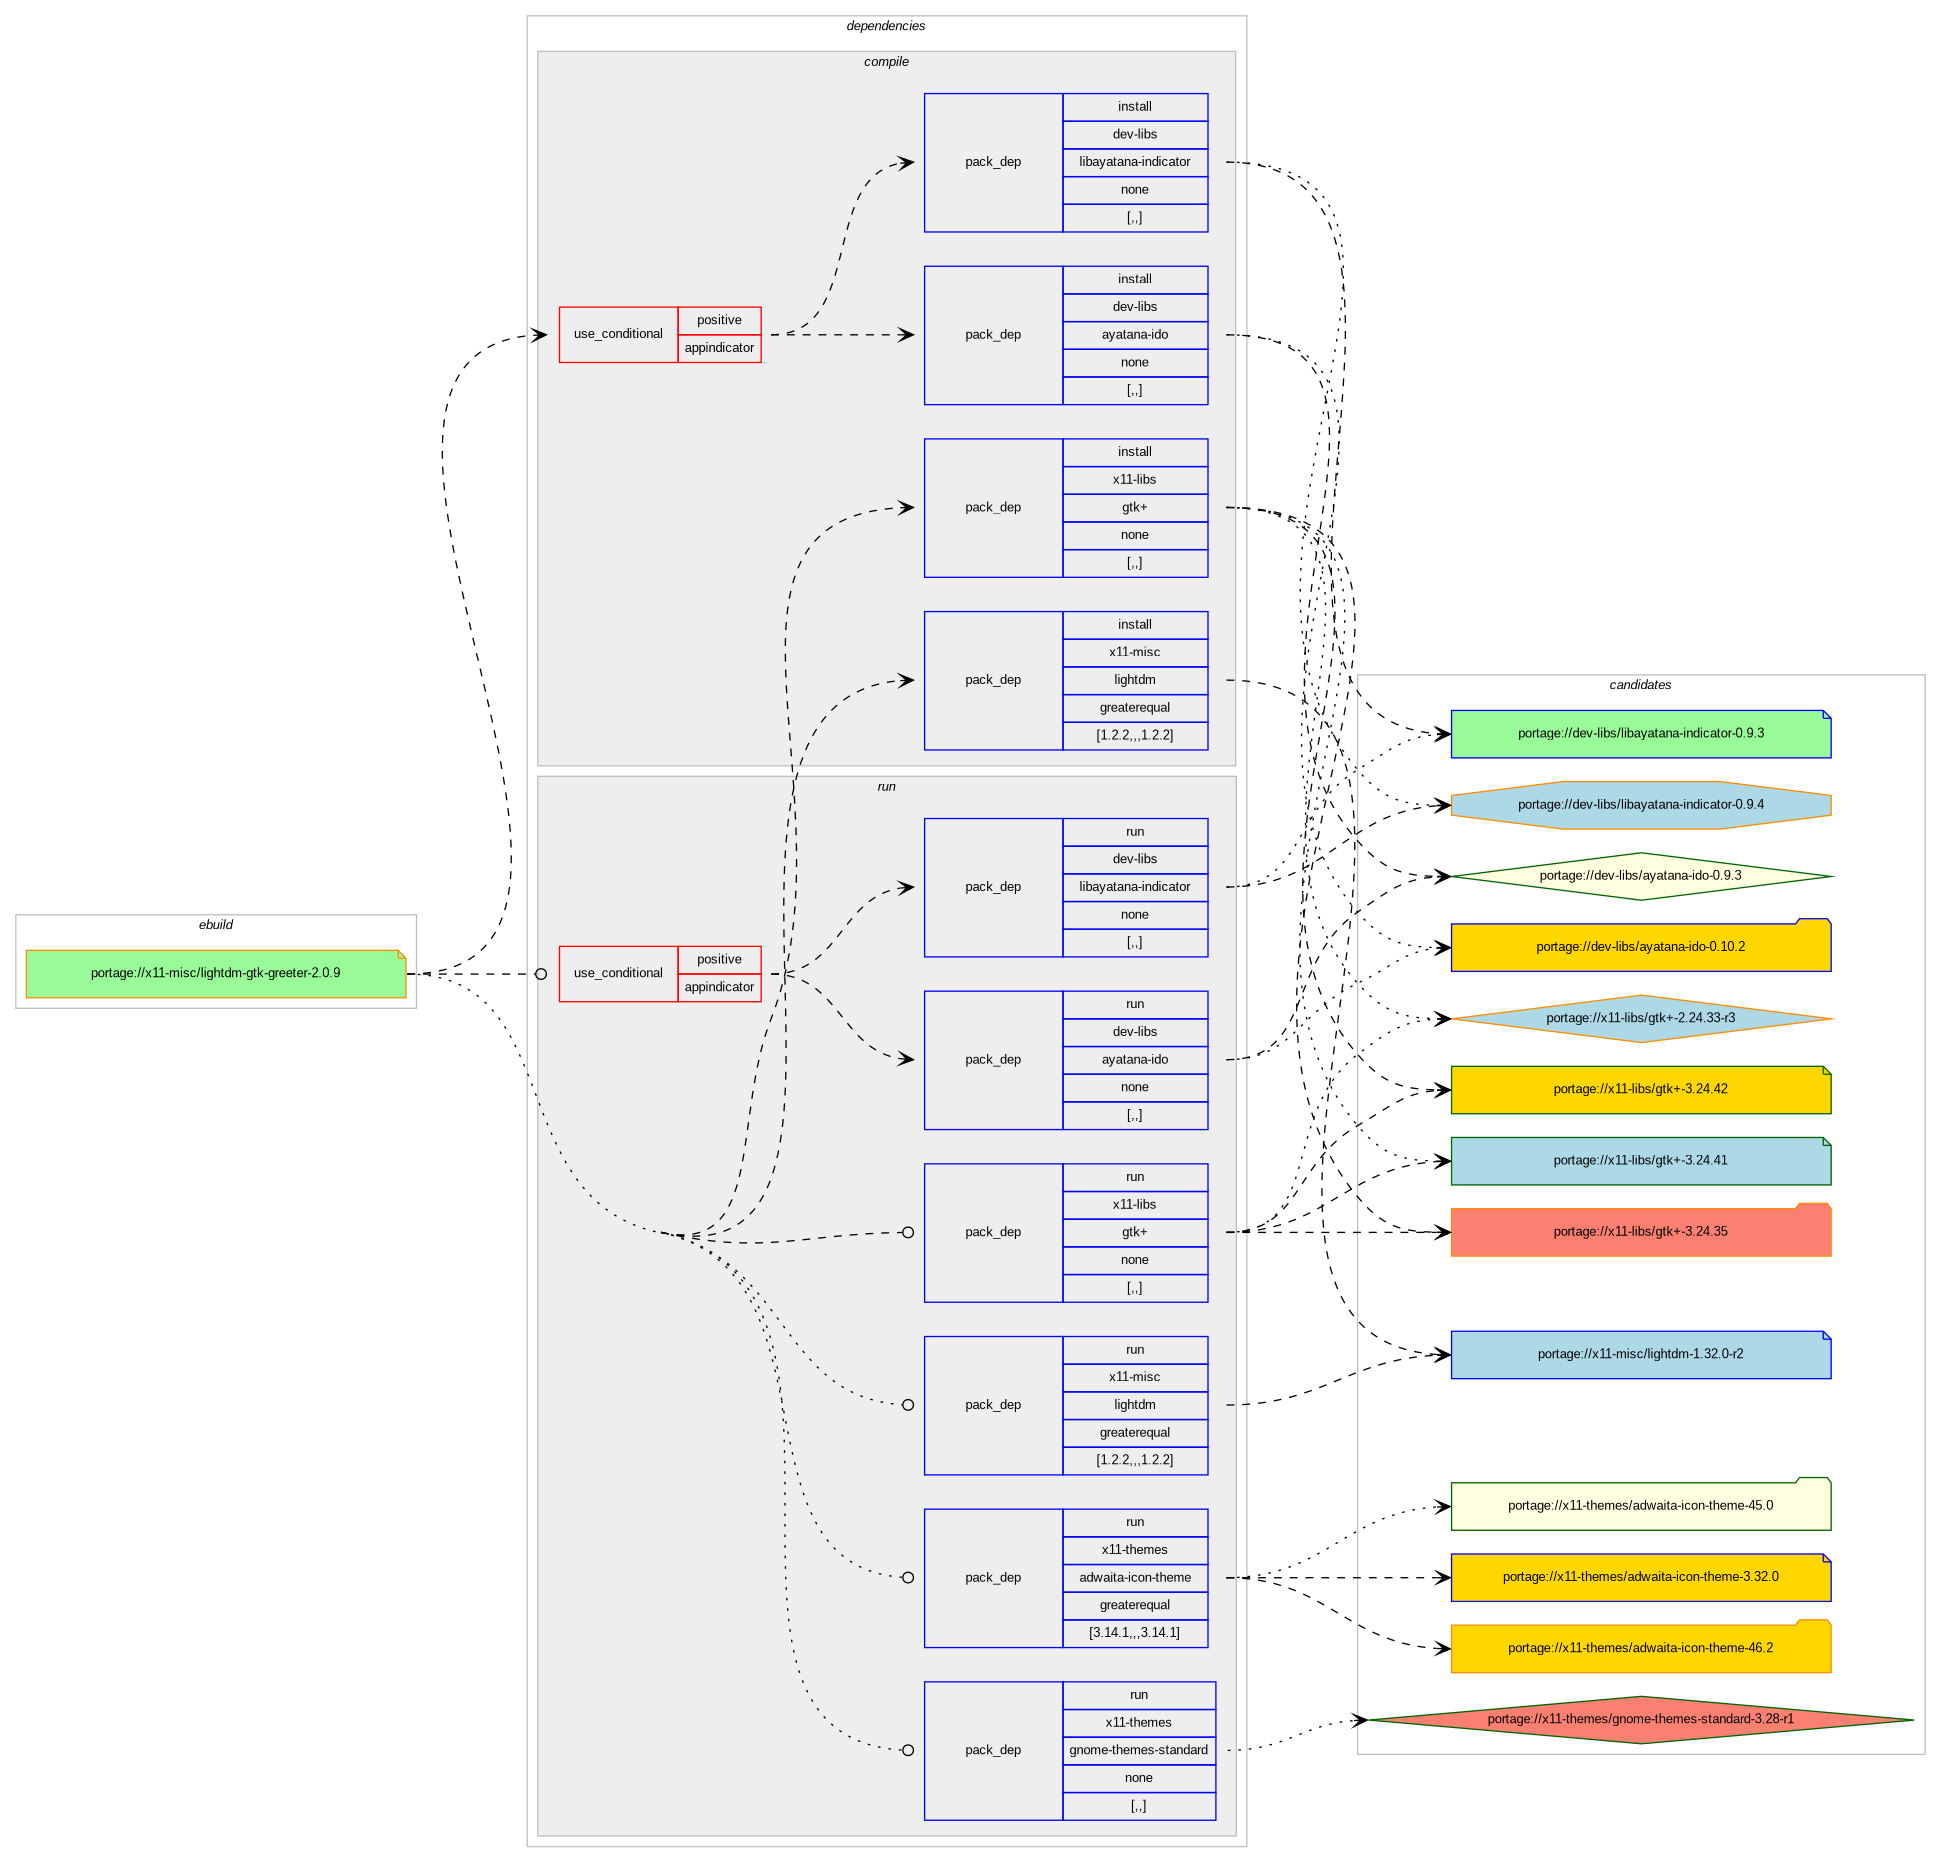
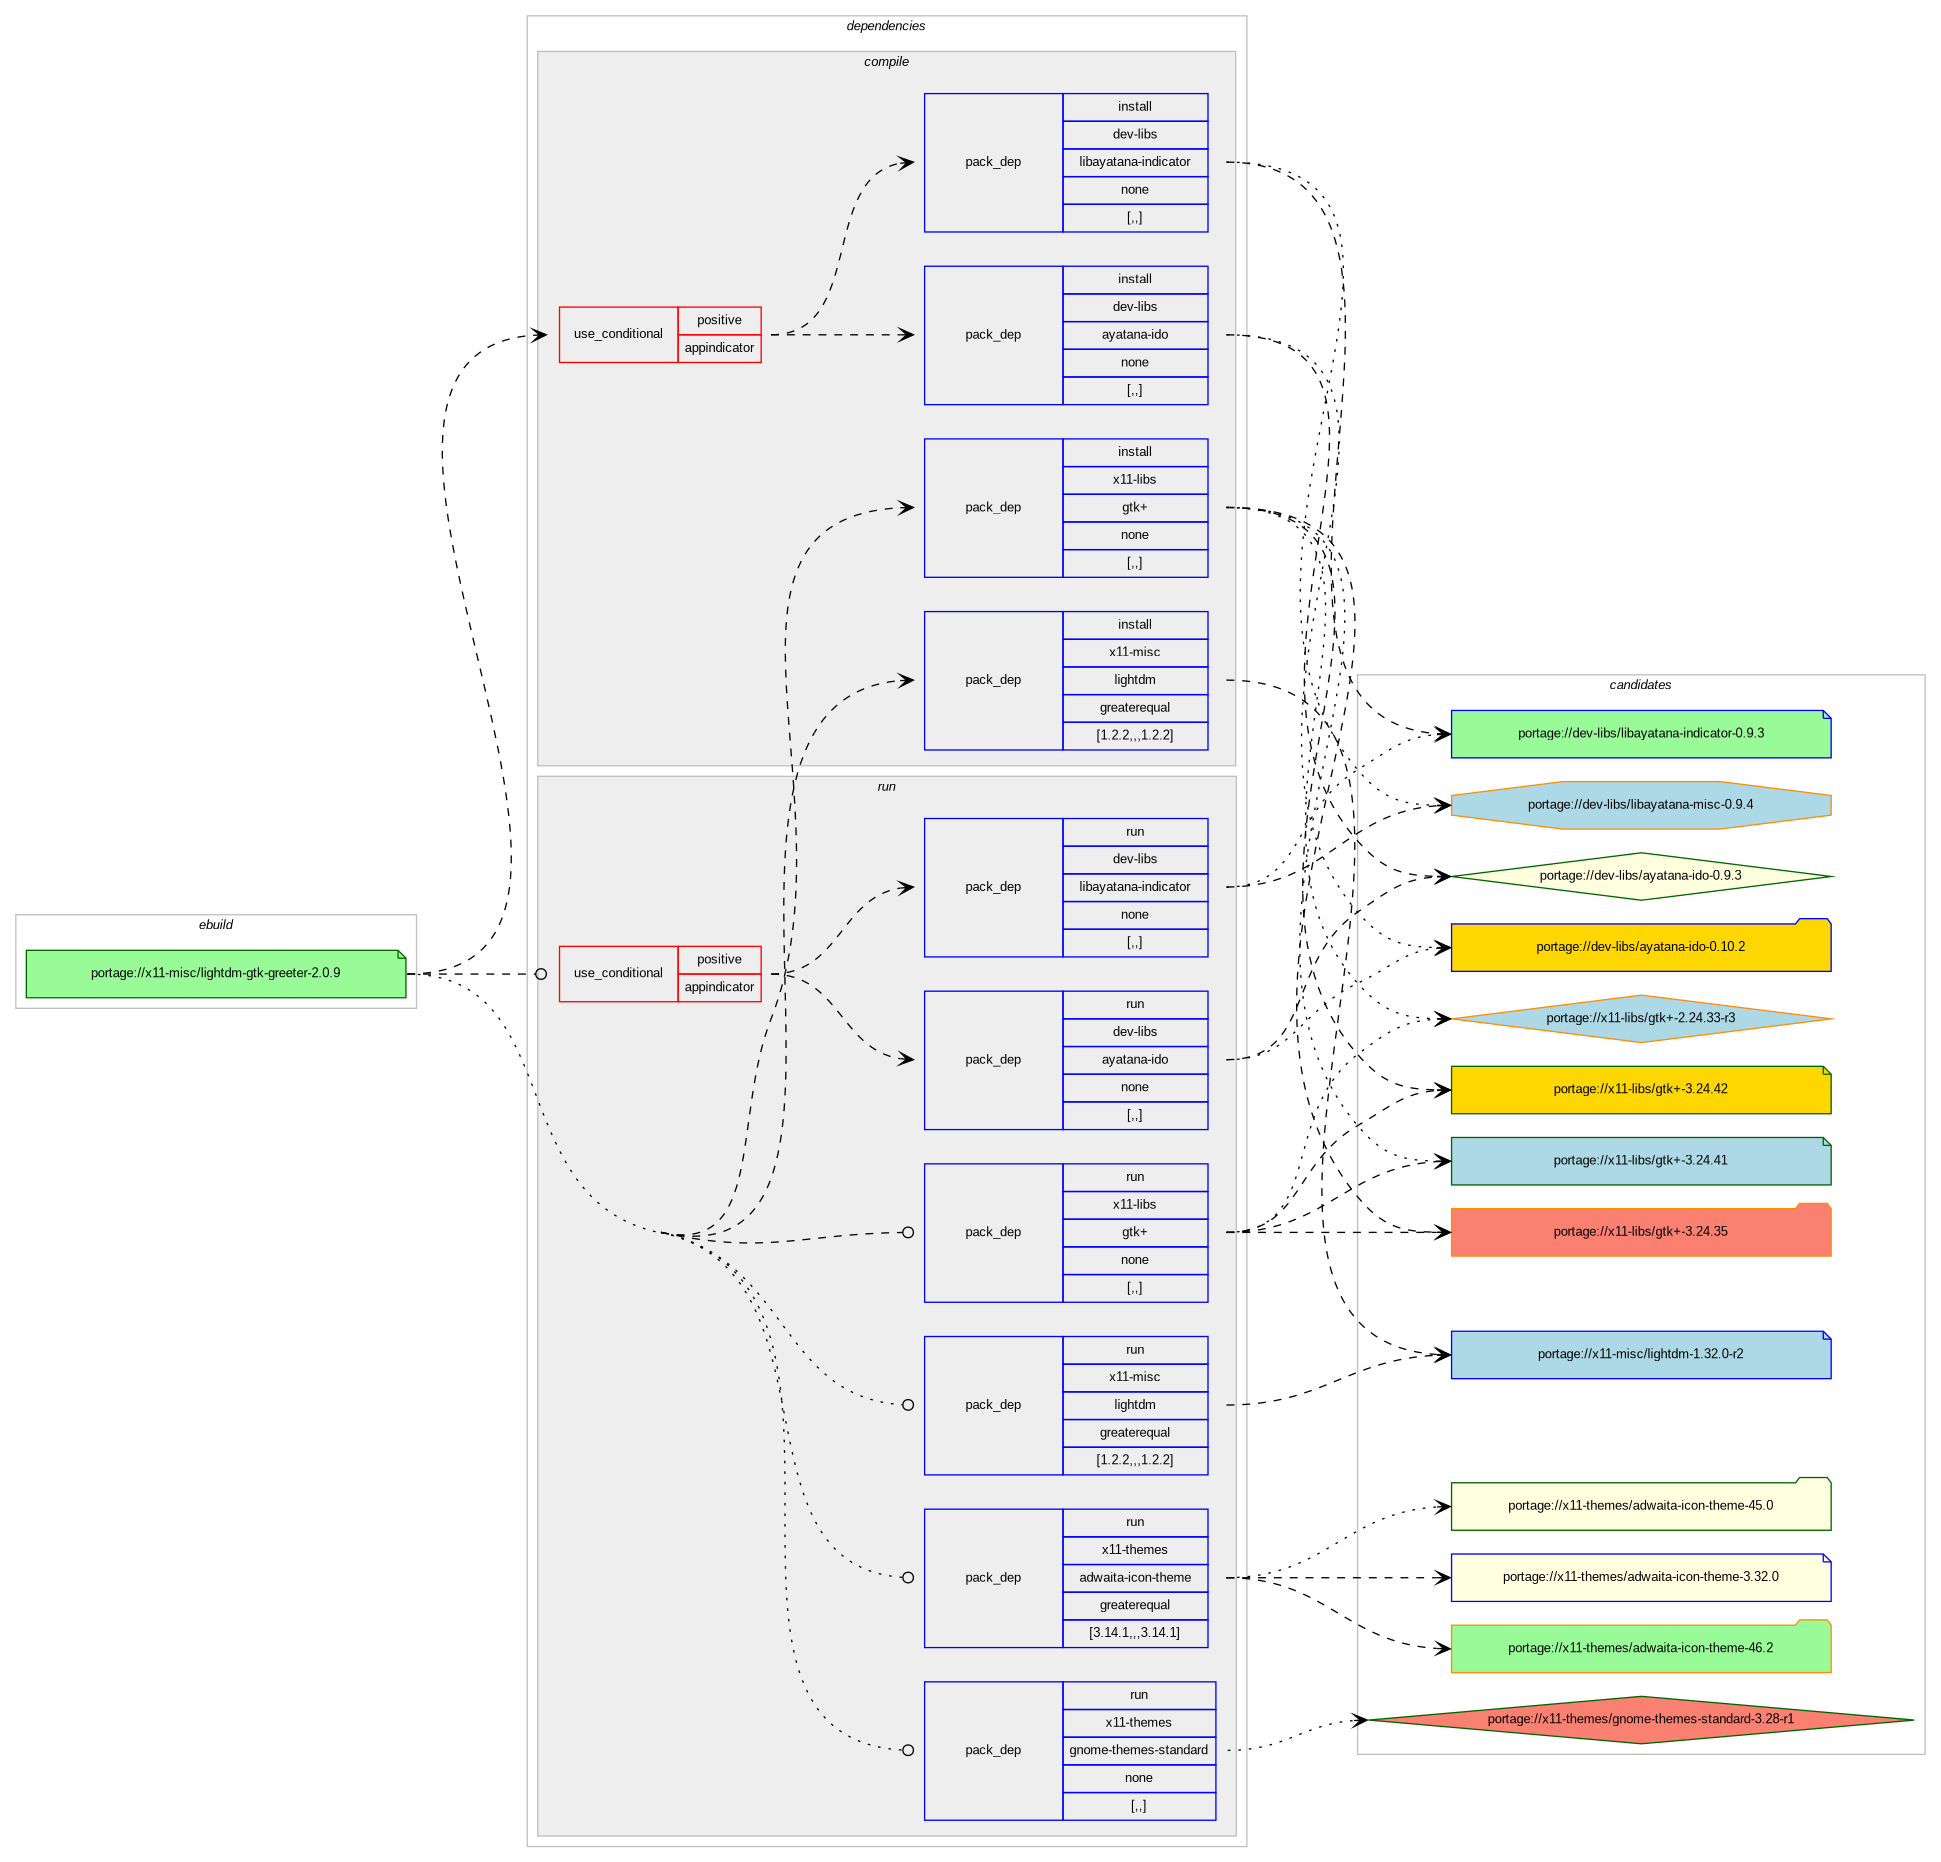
(1641, 805) -> (1641, 805)
(216, 974) -> (216, 974)
(1641, 1578) -> (1641, 1578)
(1641, 1649) -> (1641, 1649)
